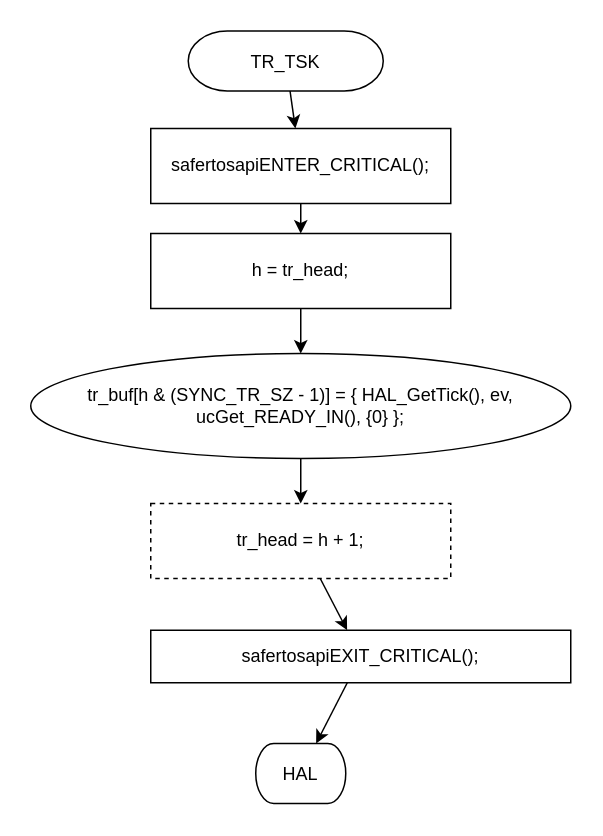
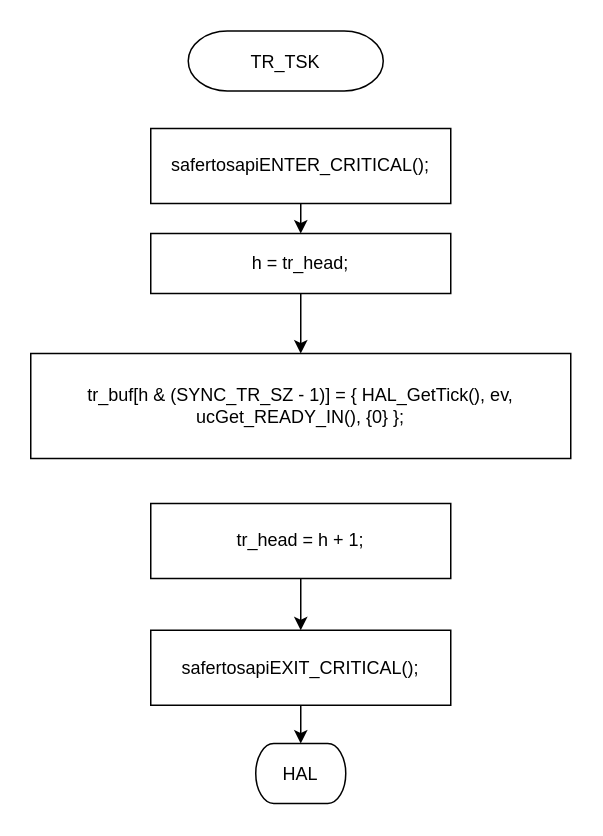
(292, 105) -> none
(301, 271) -> (301, 263)
(301, 406) -> (301, 406)
(301, 475) -> none
(301, 541) -> (301, 541)
(361, 656) -> (301, 668)
